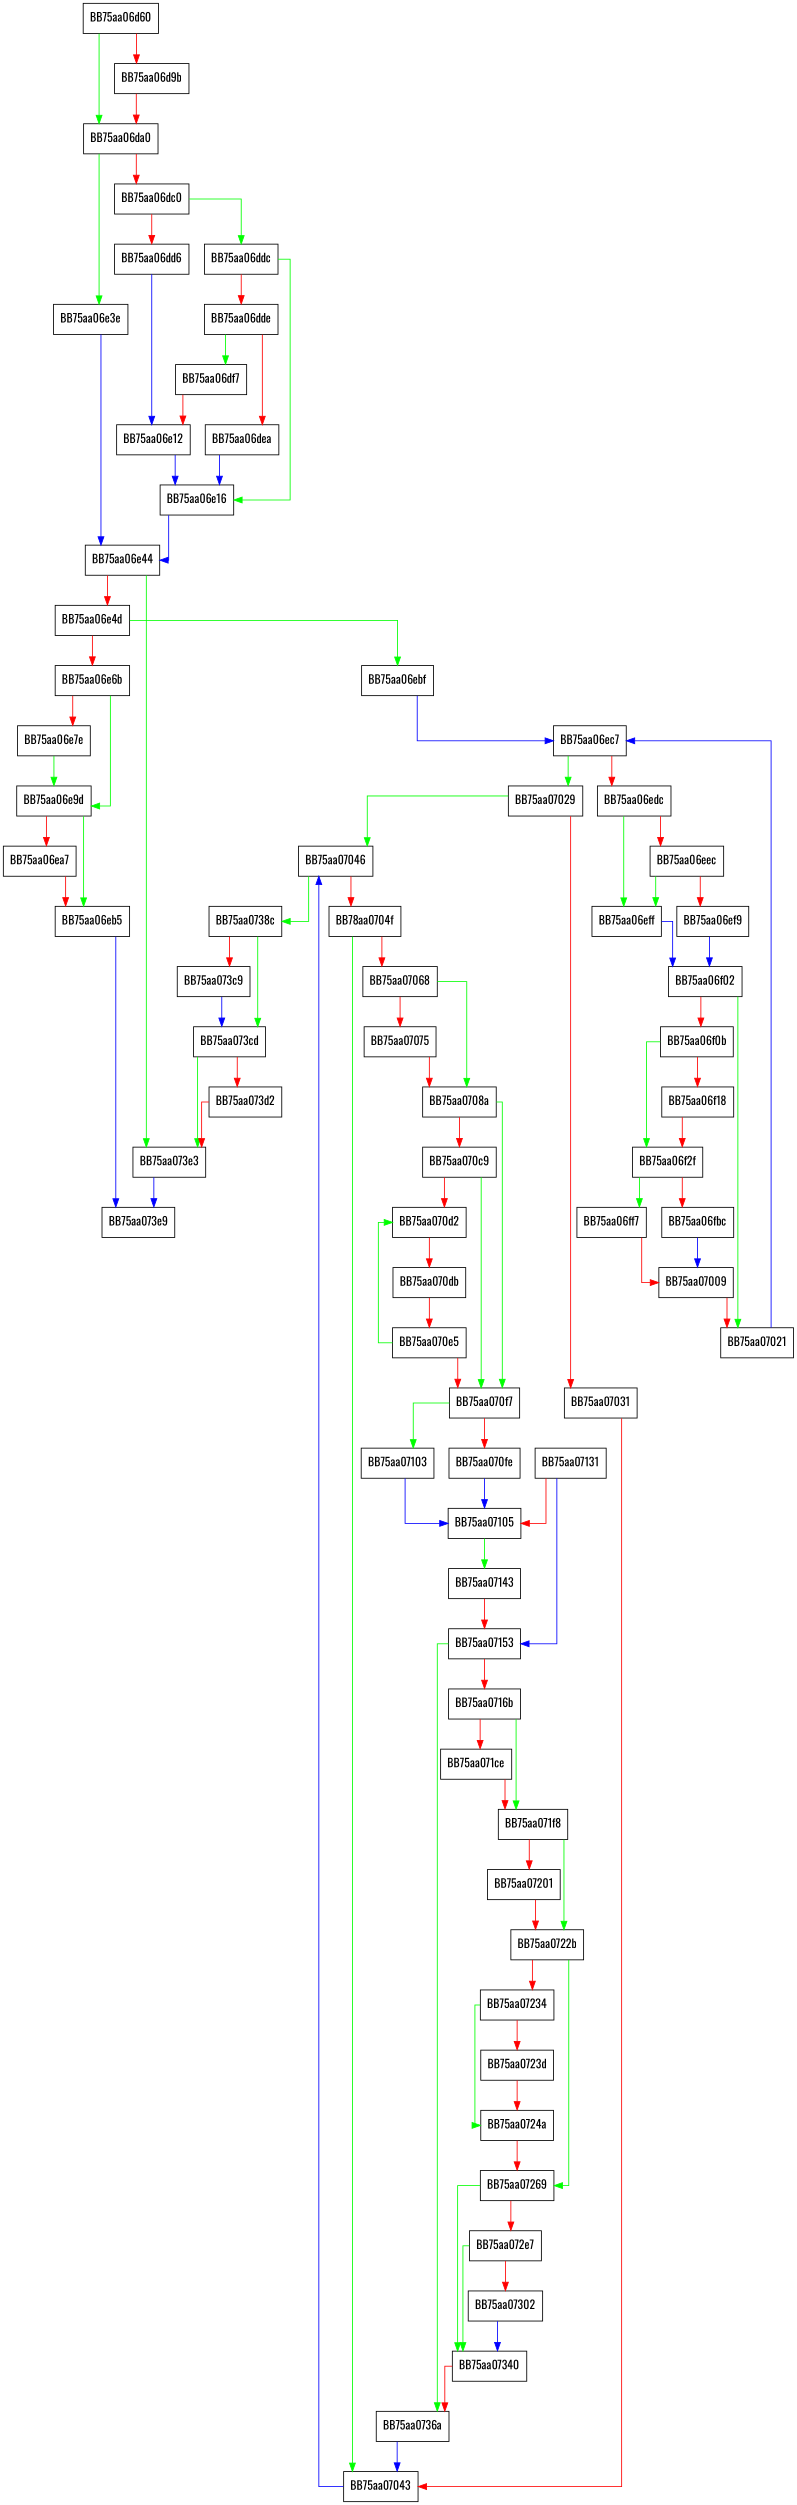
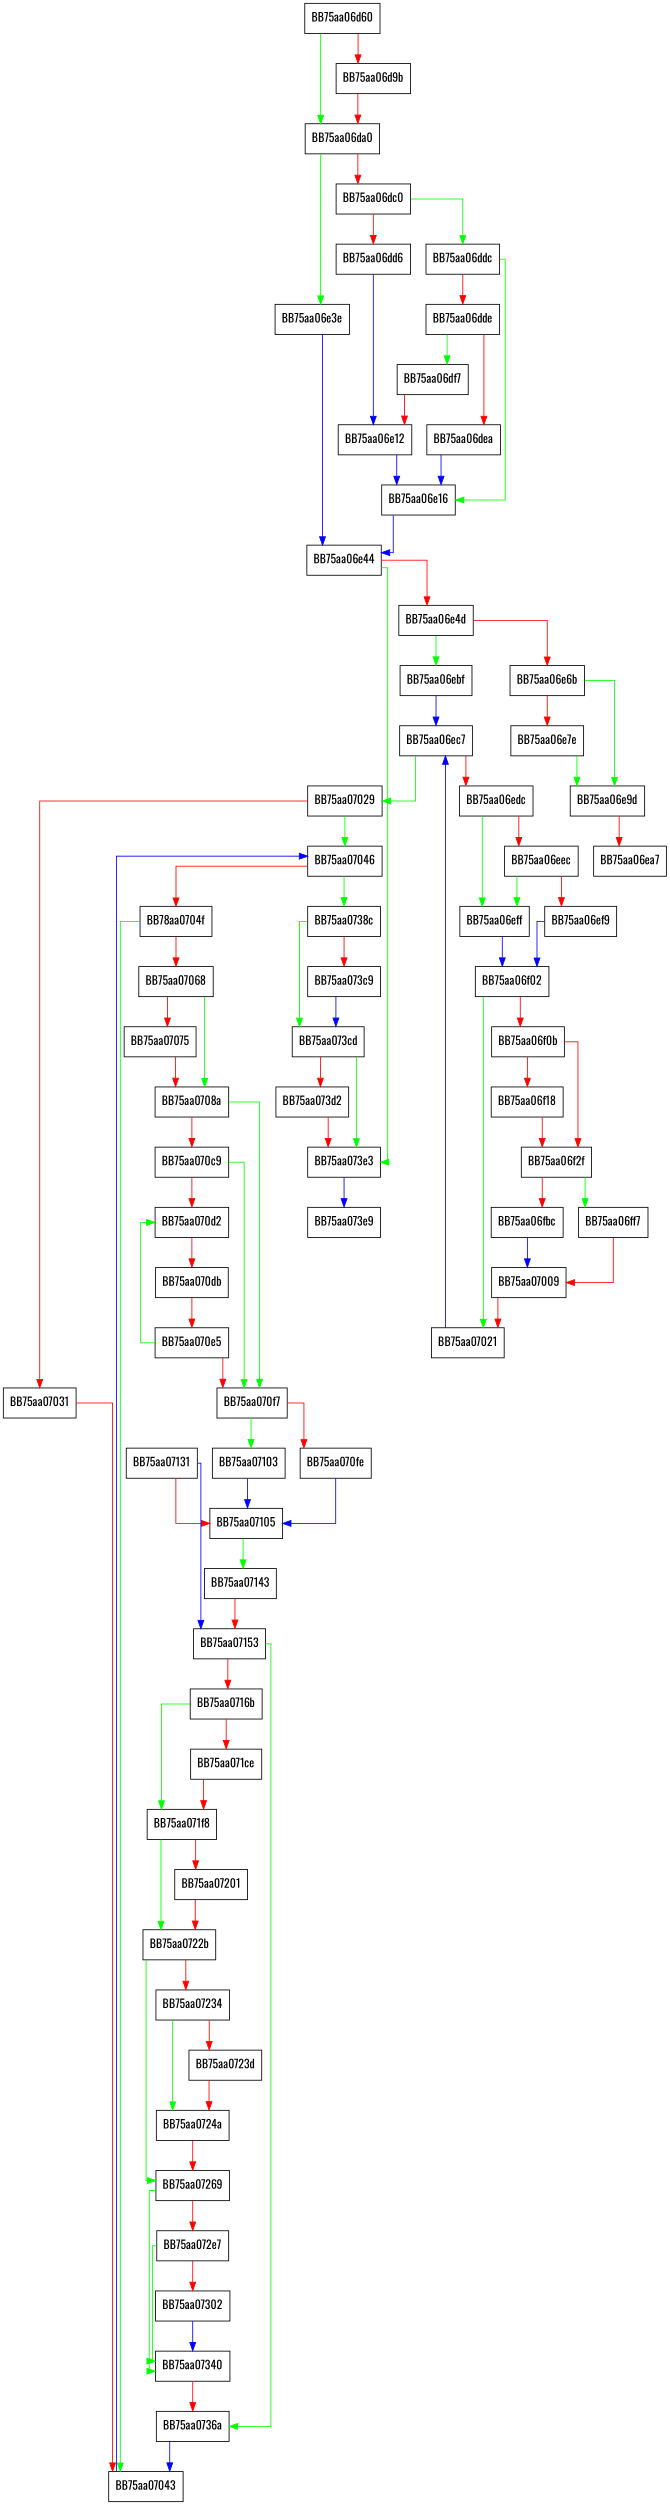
(92, 921) -> none
(647, 1083) -> (578, 1084)
